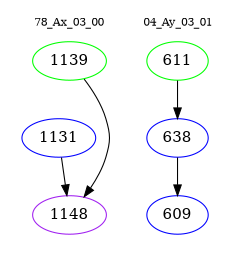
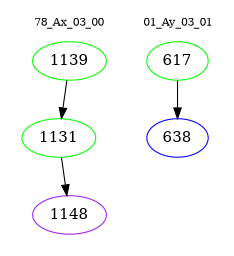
(178, 23) -> (178, 23)
(178, 61) -> (178, 61)
(109, 132) -> (65, 94)
(59, 138) -> (59, 138)
(178, 215) -> none
